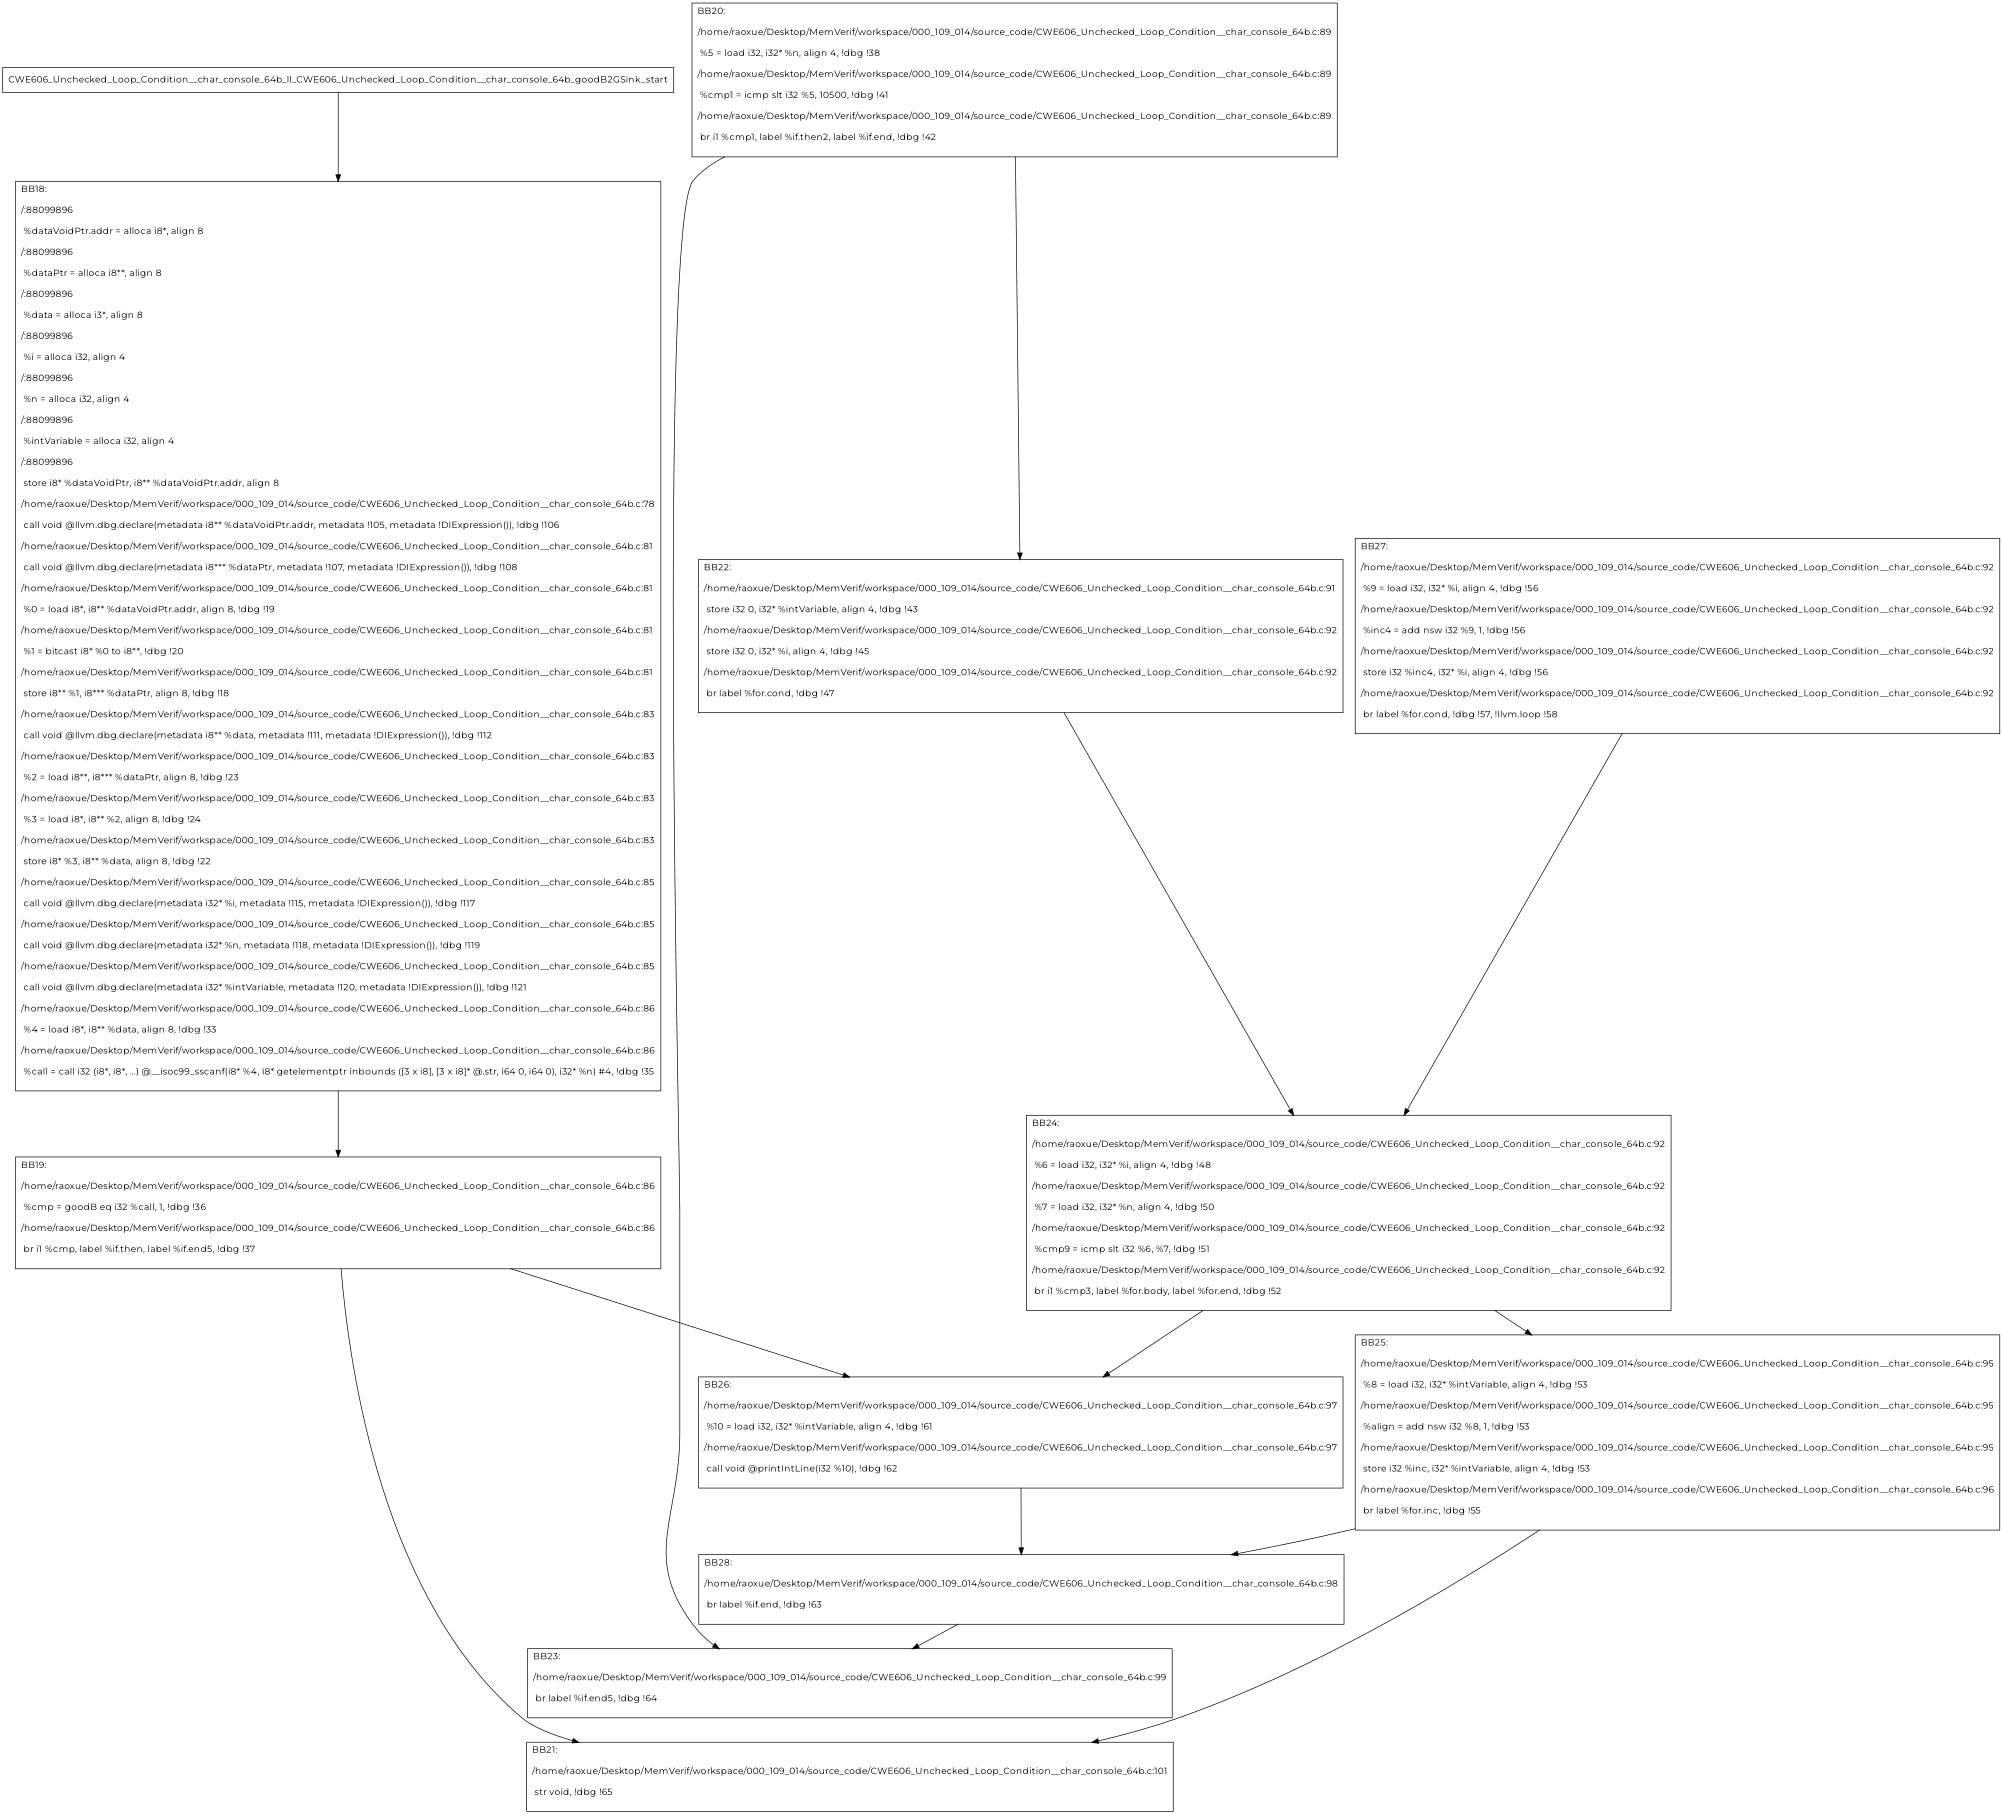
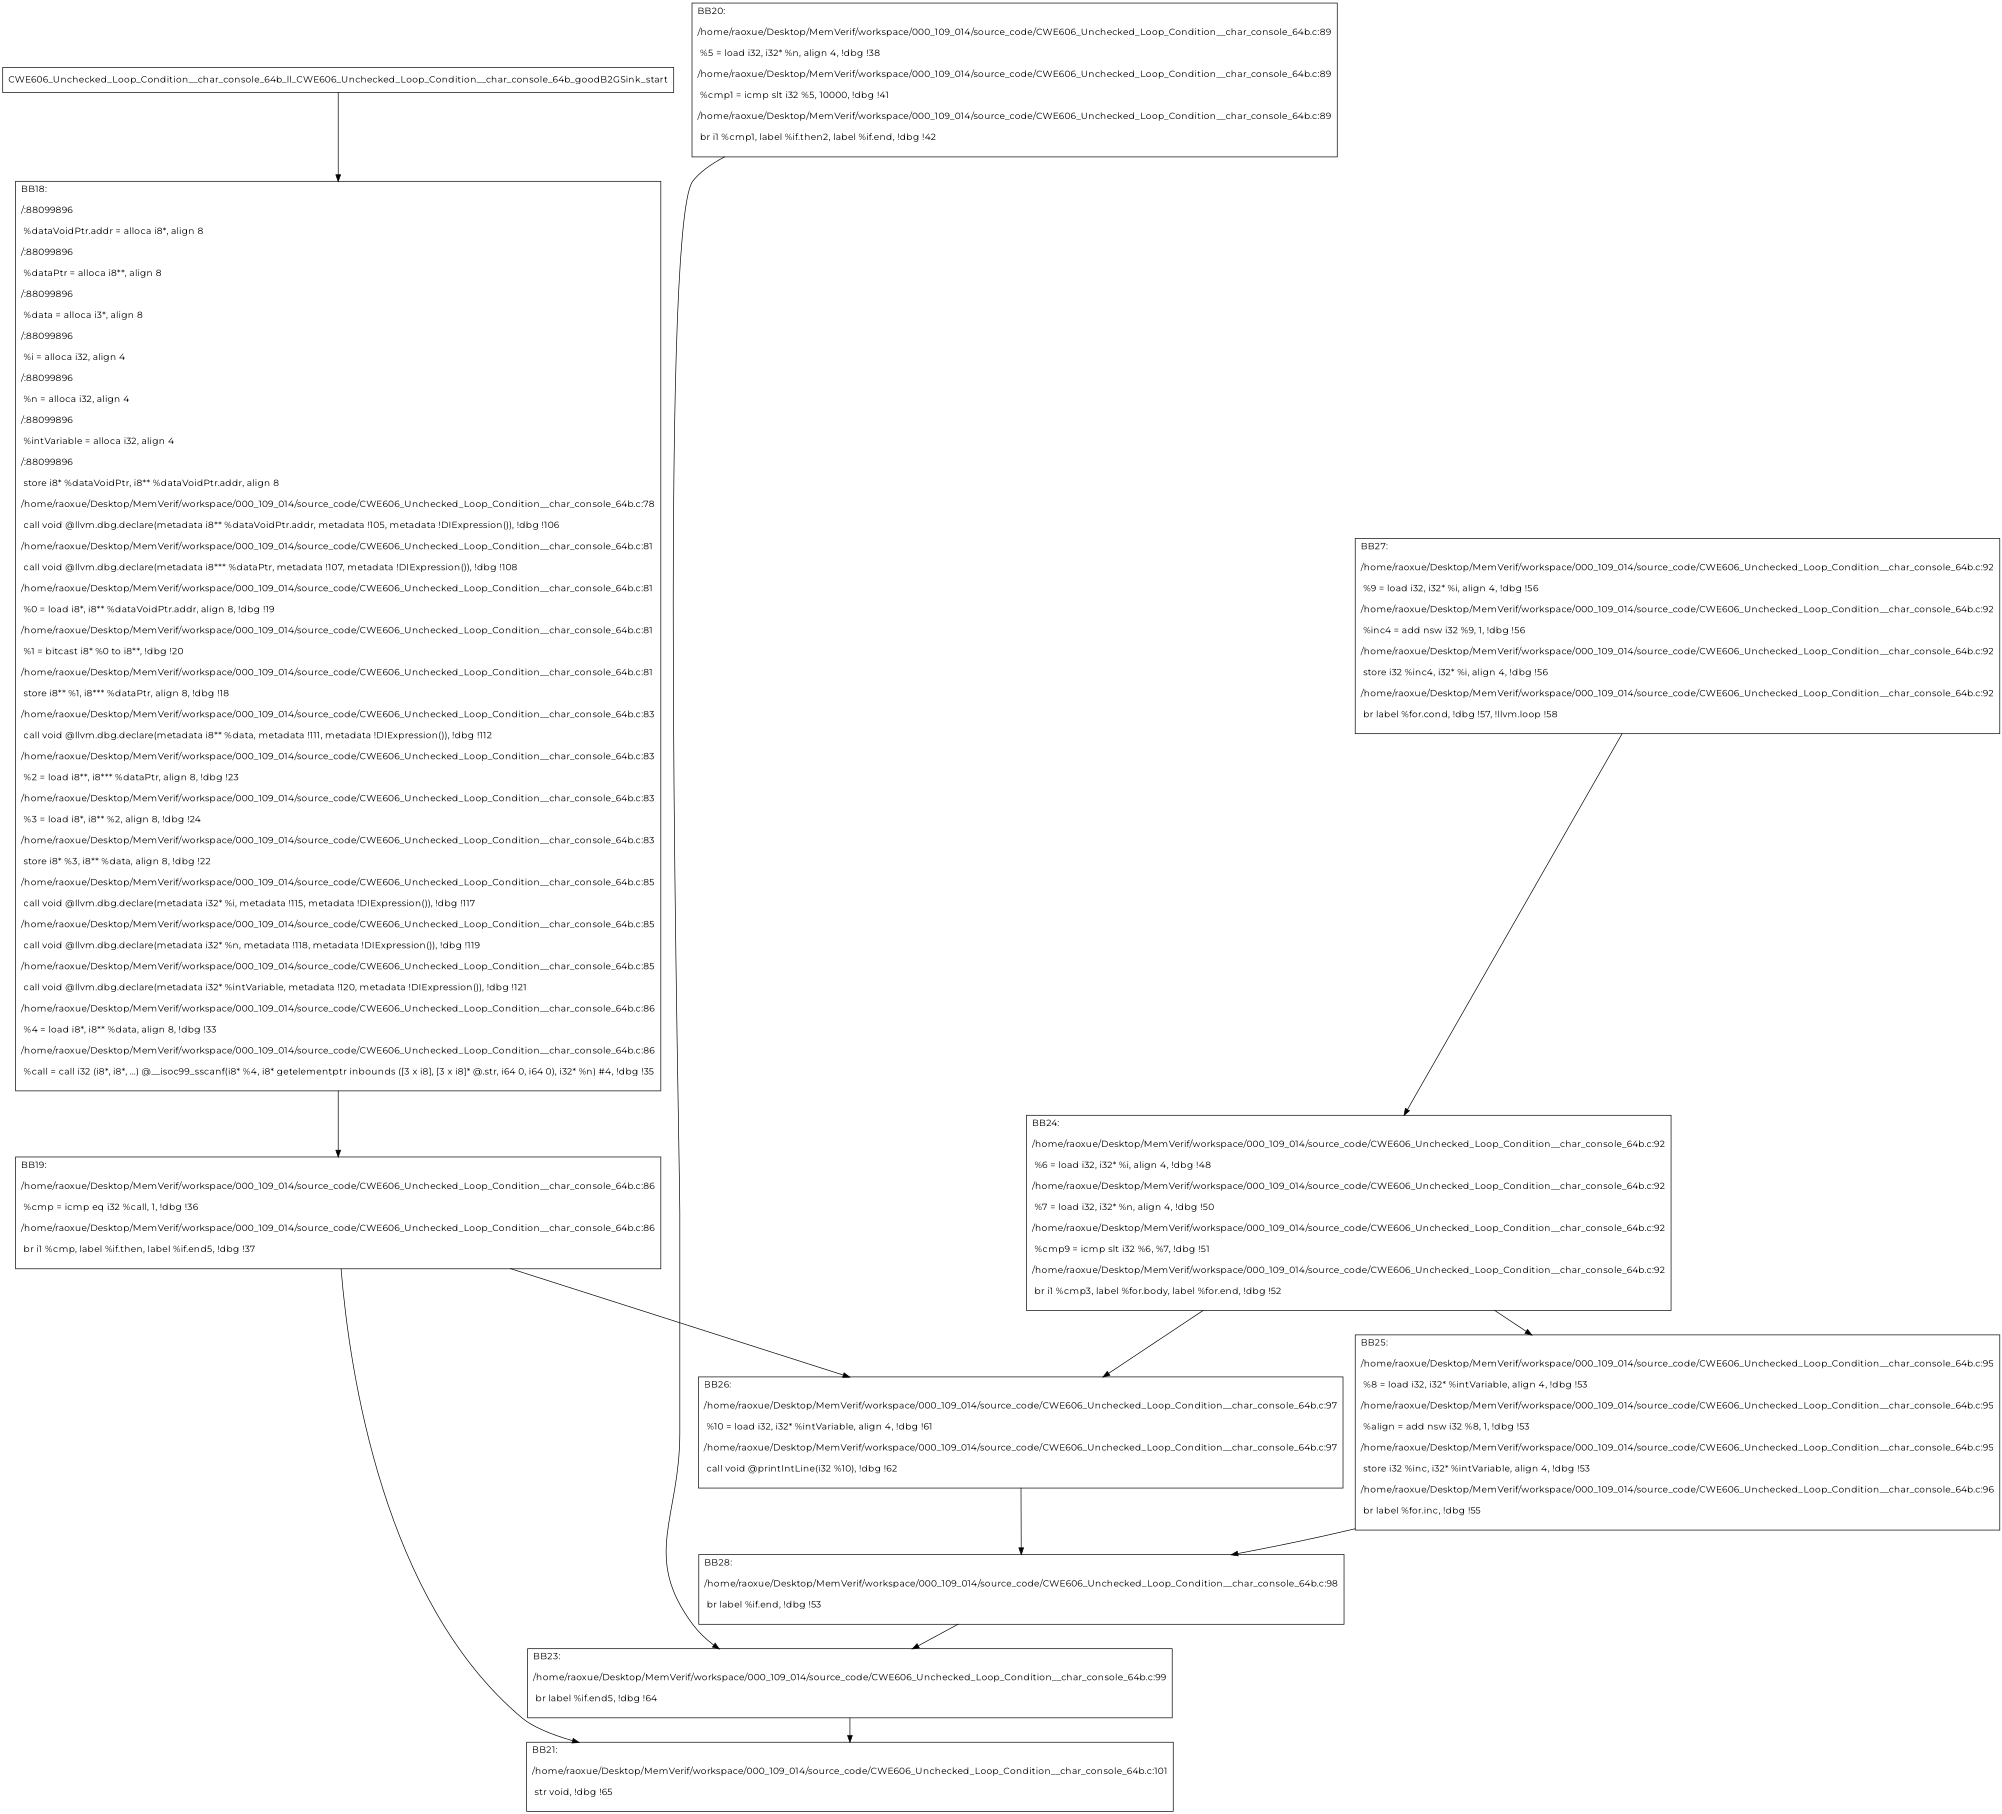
(793, 95) -> (793, 95)
(1021, 636) -> none
(114, 1207) -> (110, 1207)
(764, 1605) -> (763, 1605)
(1328, 1653) -> (850, 1727)
